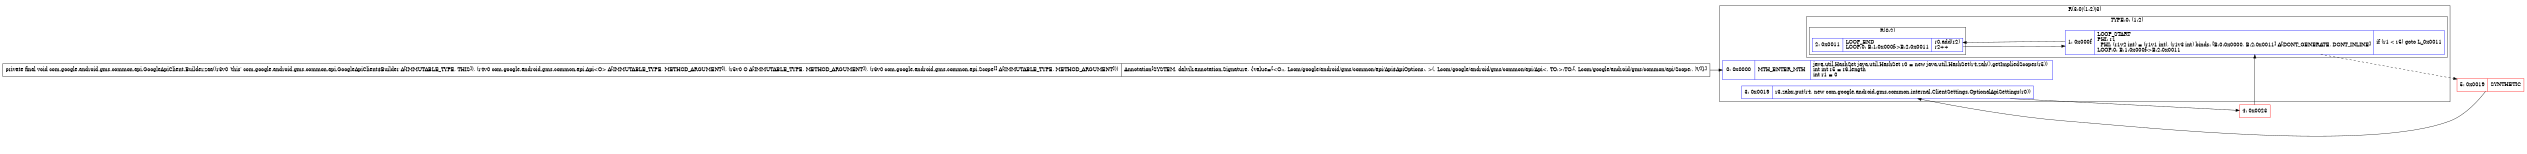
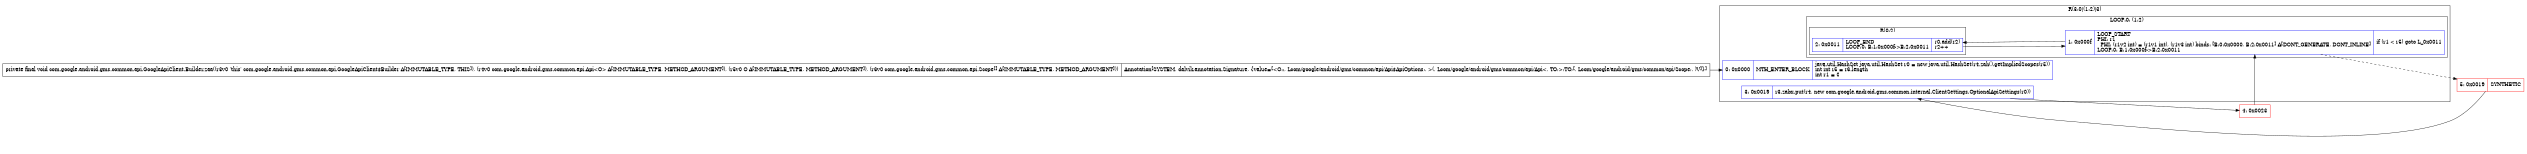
(2127, 20) -> (2127, 20)
(1782, 70) -> (1783, 70)
